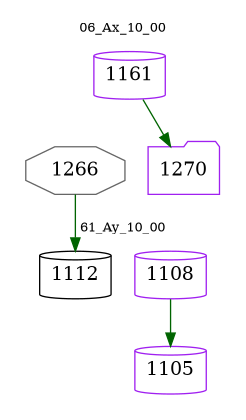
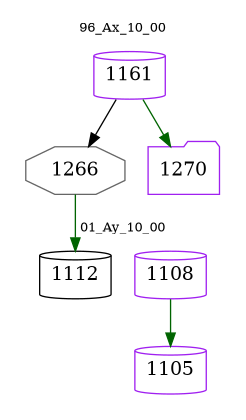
(123, 28) -> (123, 28)
none -> (106, 117)
(123, 228) -> (123, 228)
